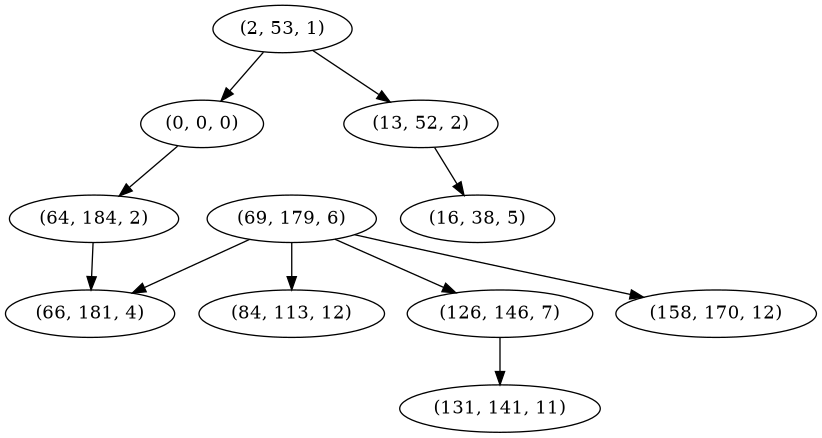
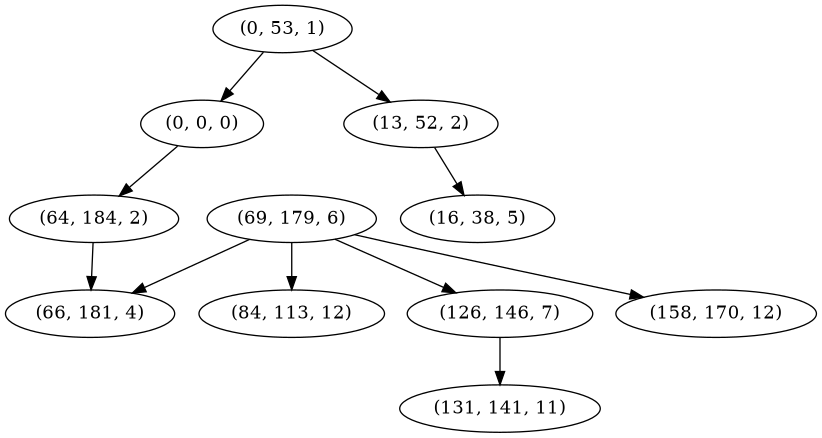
(283, 29) -> (283, 29)
